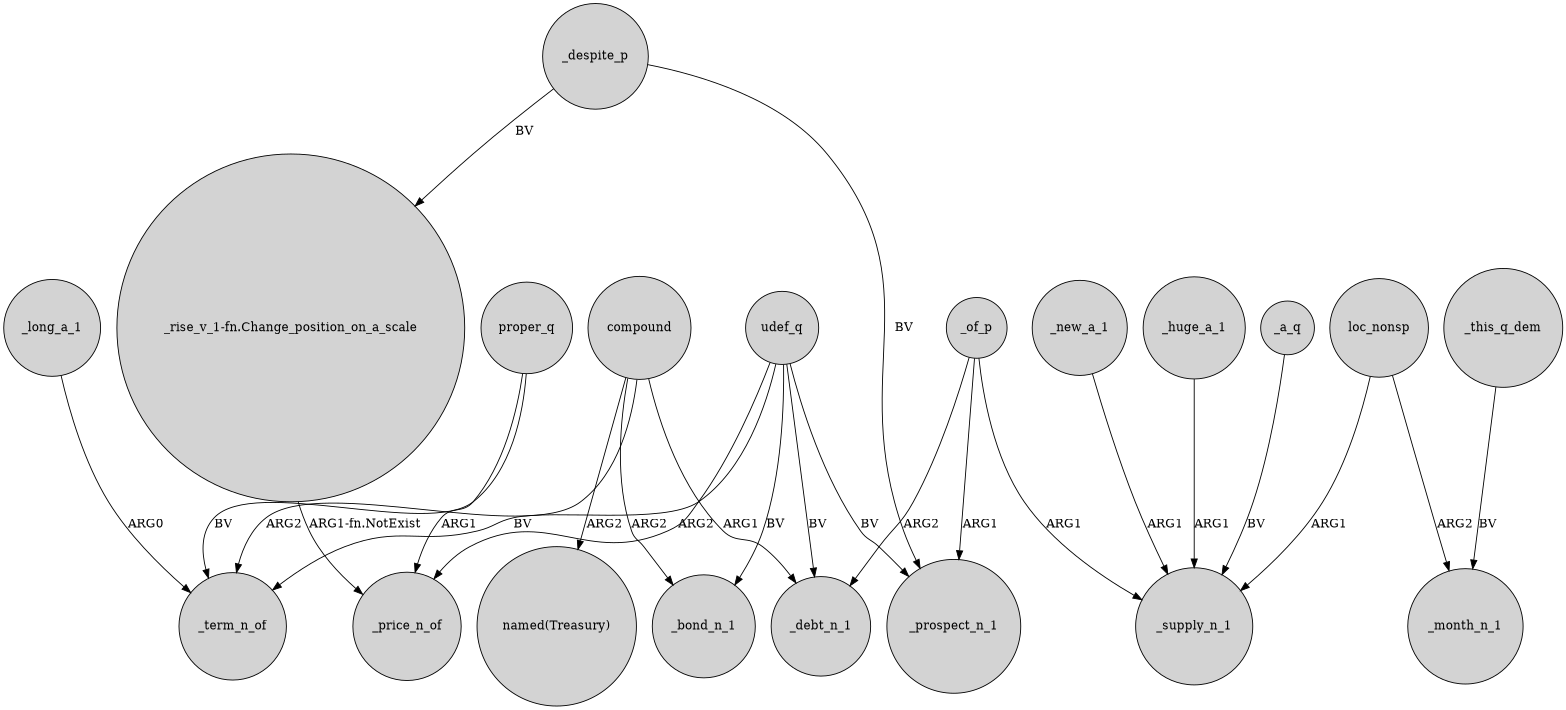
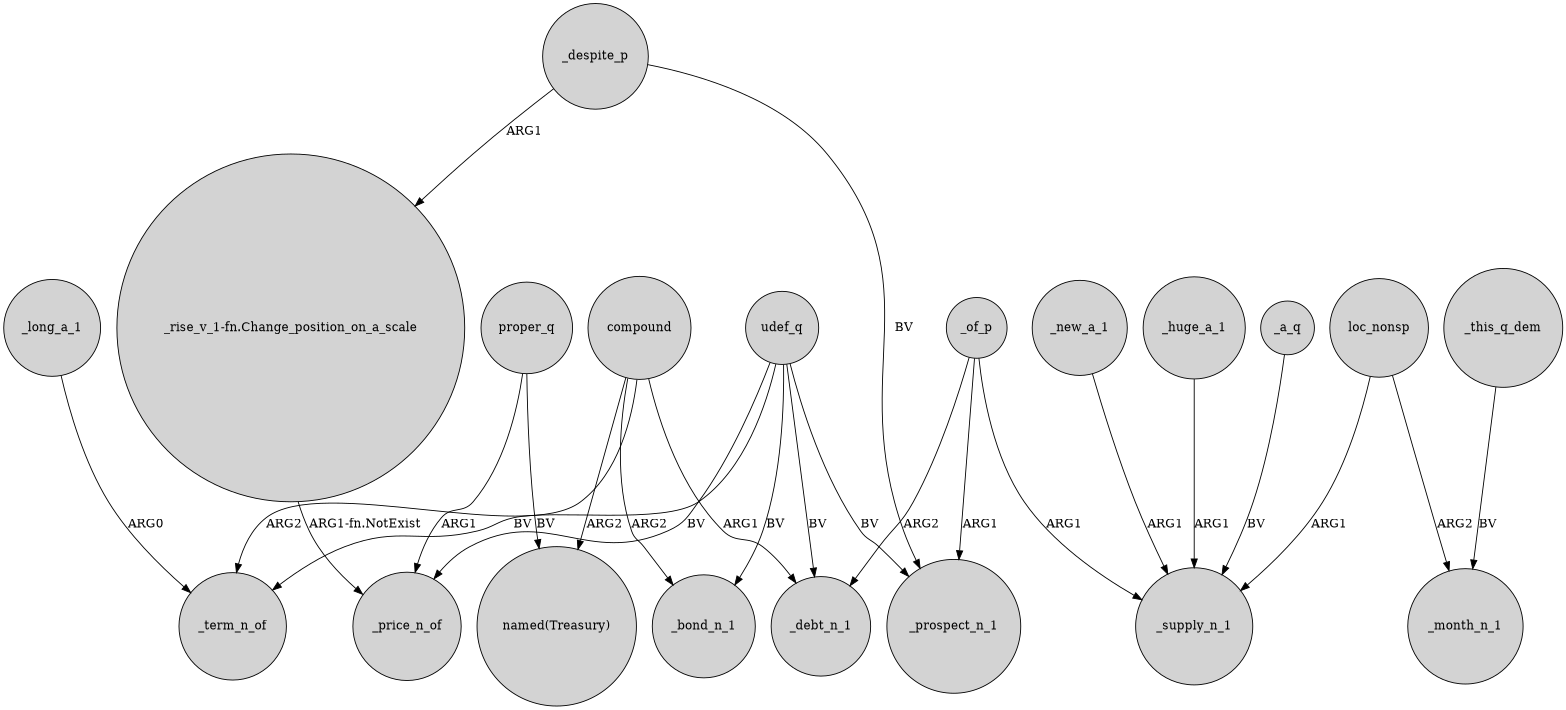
(525, 131) -> (525, 131)
(387, 512) -> (530, 457)
(696, 524) -> (696, 524)
